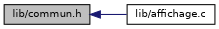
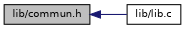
(171, 14) -> (154, 14)
